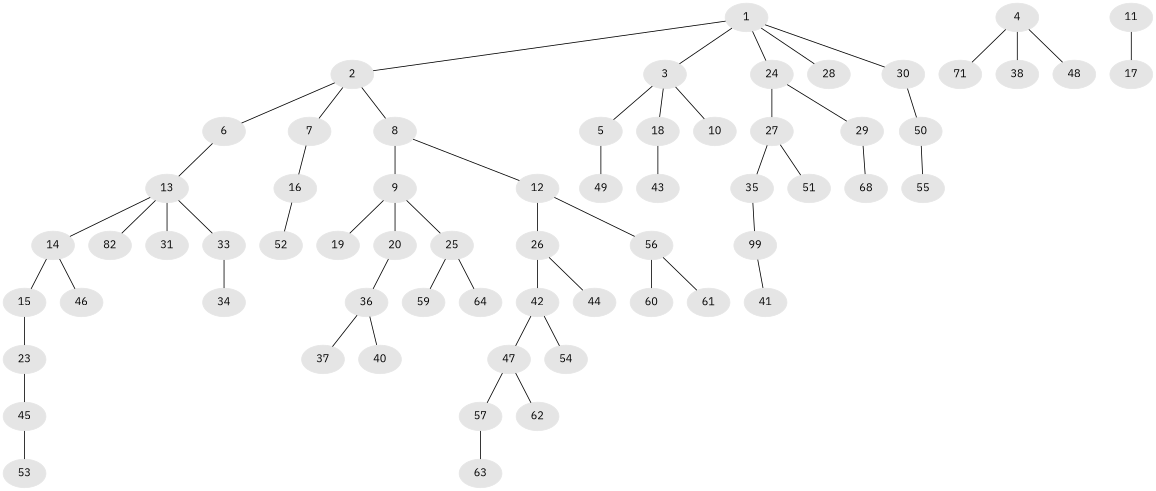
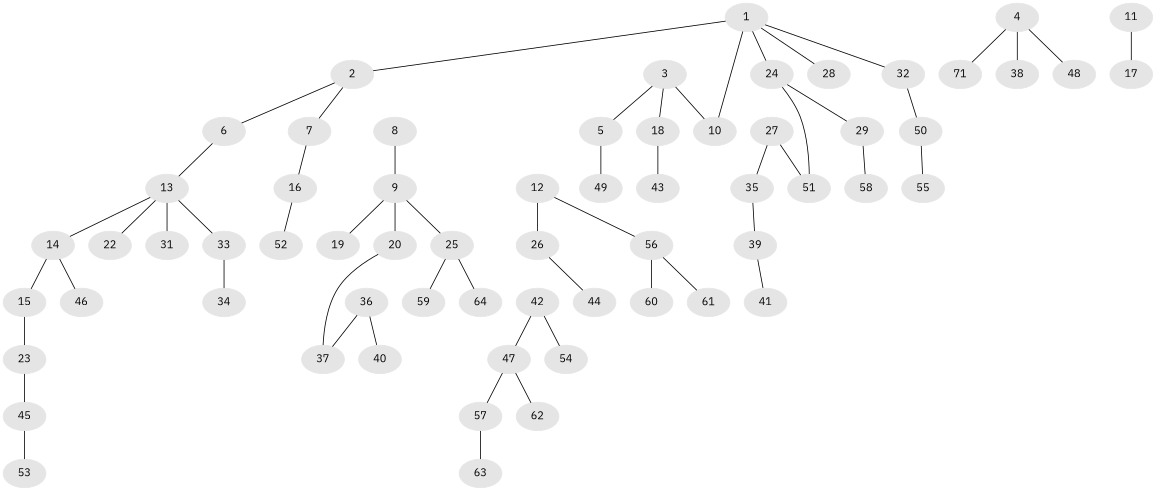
(706, 46) -> (731, 74)
(903, 74) -> (903, 74)
(374, 103) -> none
(772, 103) -> (804, 128)
(466, 160) -> none
(866, 188) -> (866, 188)
(110, 245) -> (110, 245)
(755, 245) -> (755, 245)
(381, 274) -> (336, 291)
(538, 274) -> none
